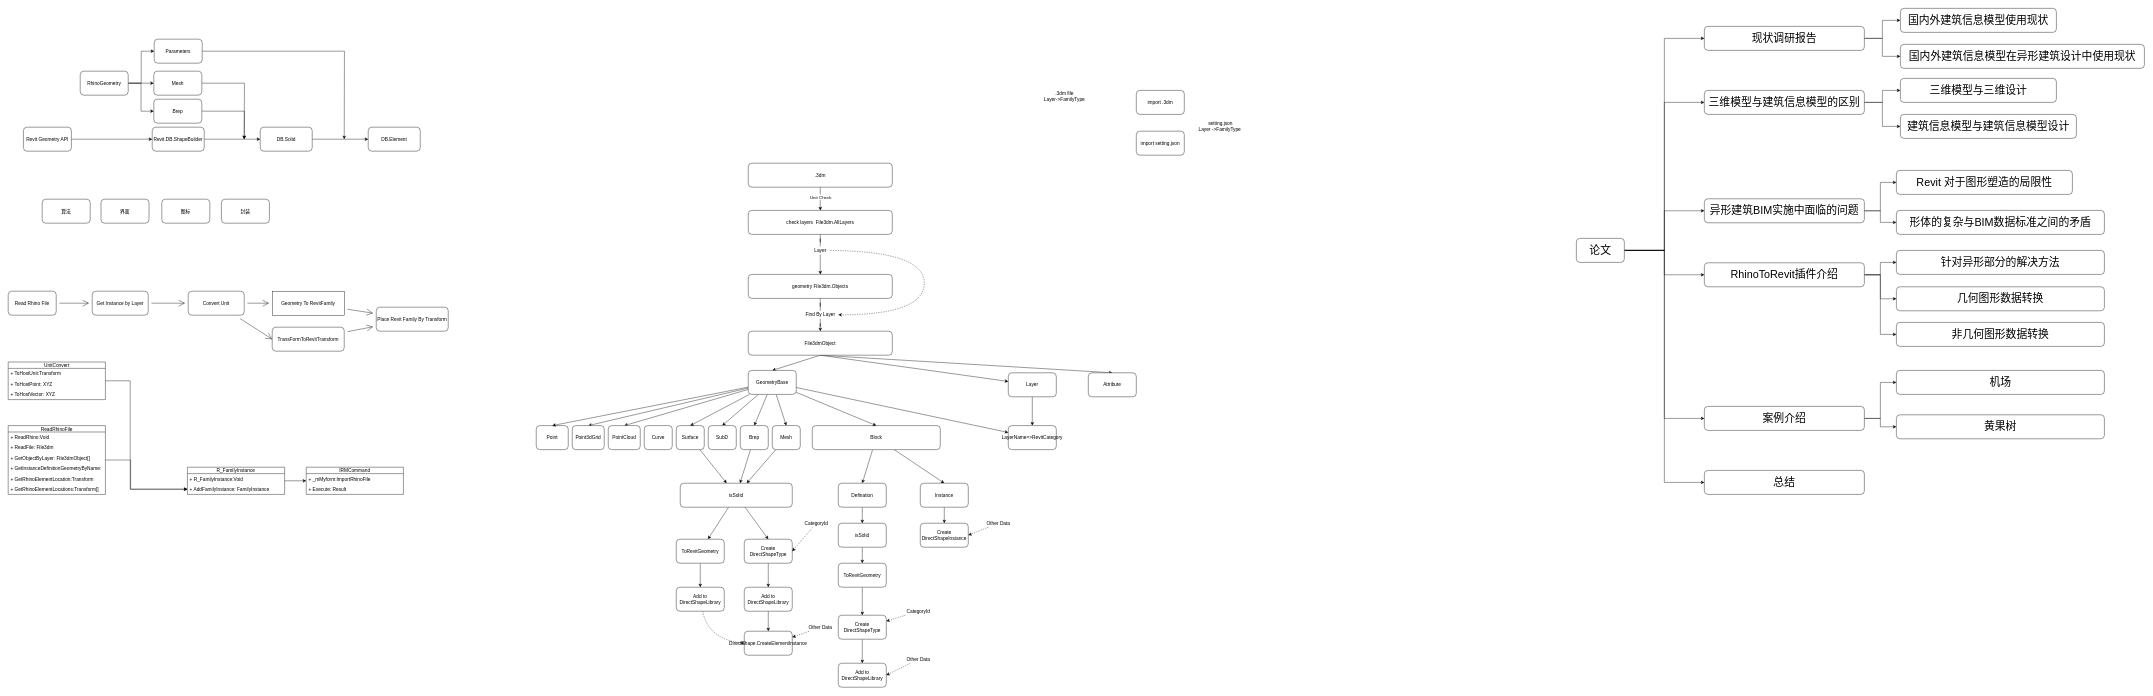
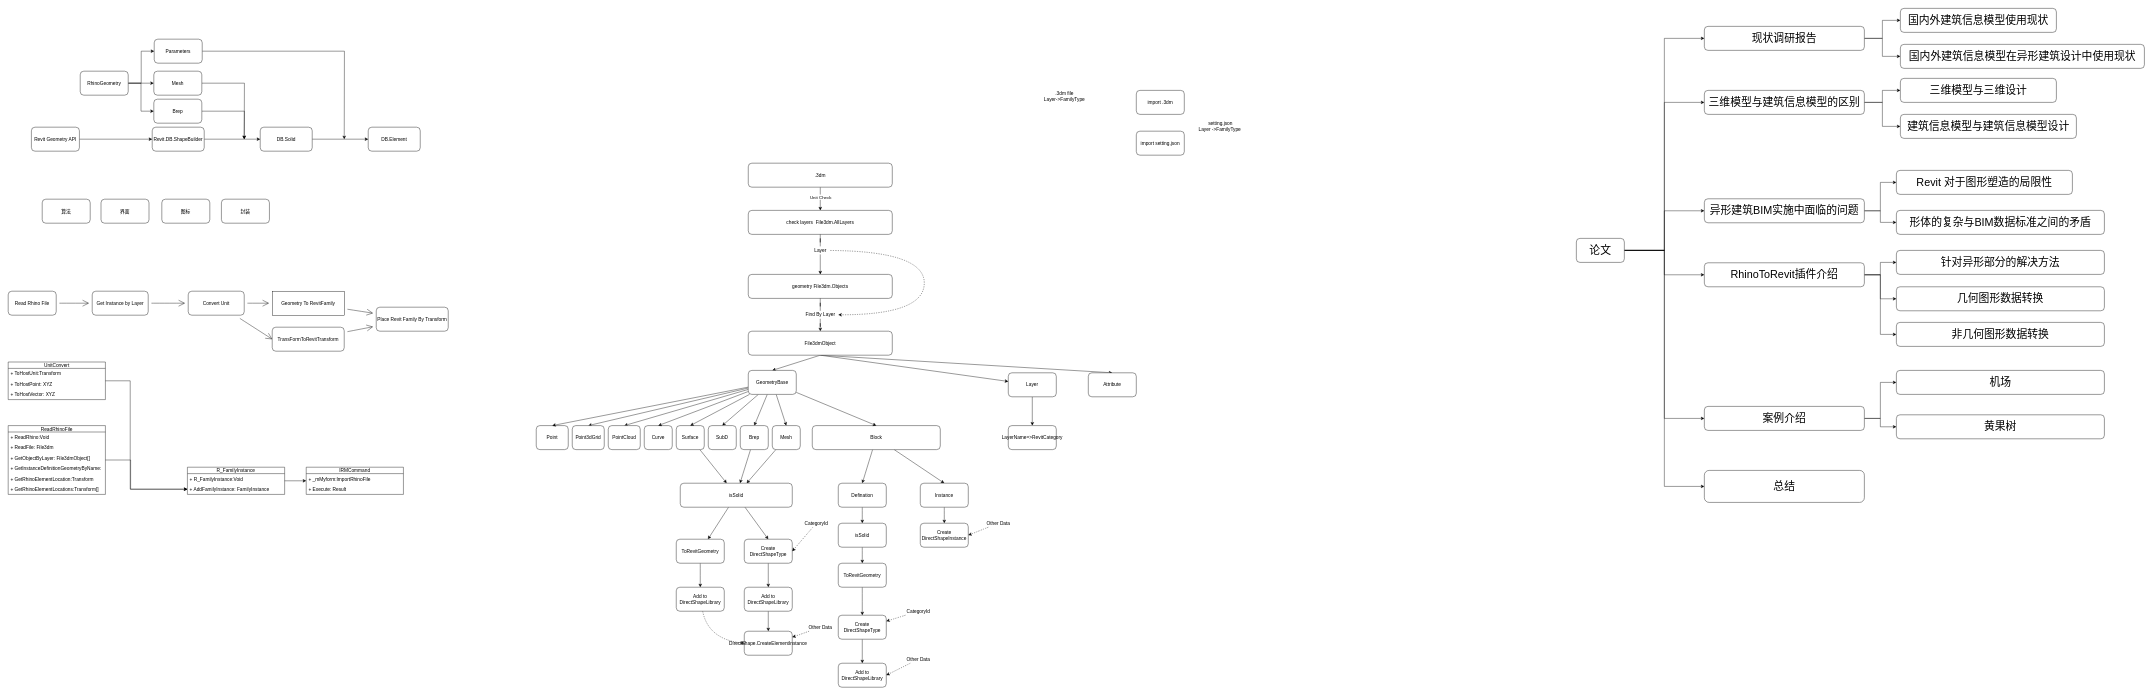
(47, 139) -> (55, 139)
(1004, 431) -> (662, 424)
(1784, 482) -> (1784, 486)
